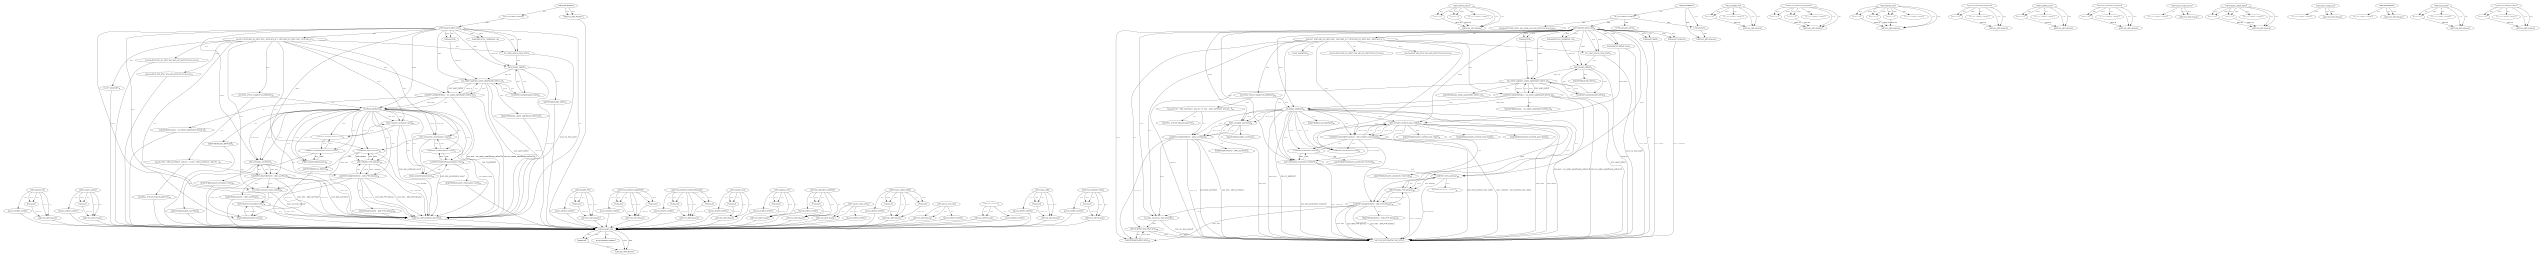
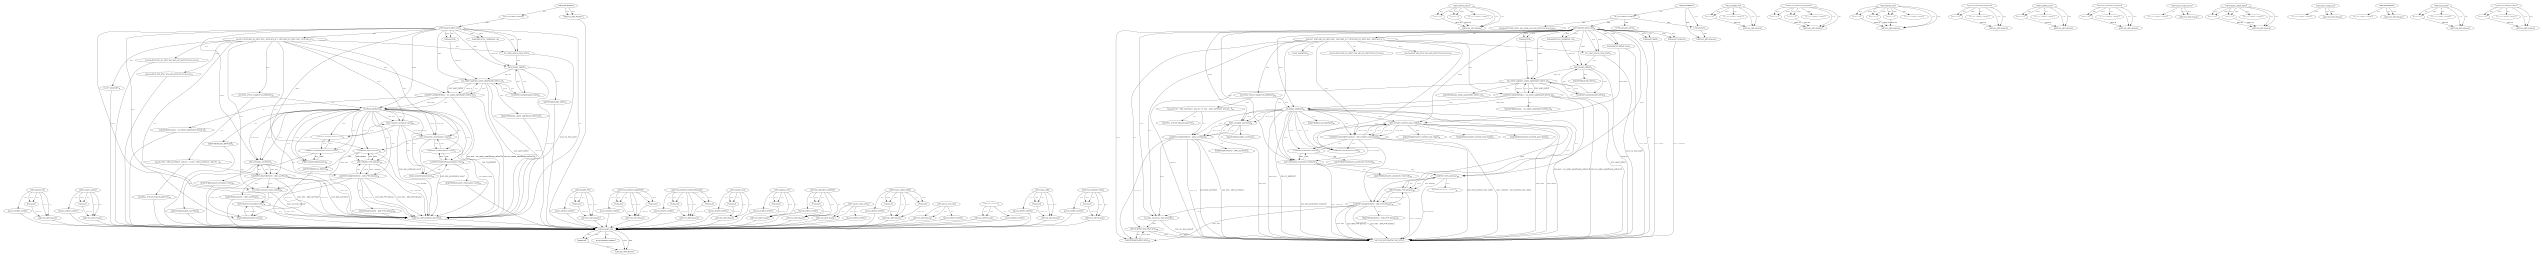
none -> (411, 131)
(1465, 140) -> (1346, 169)
